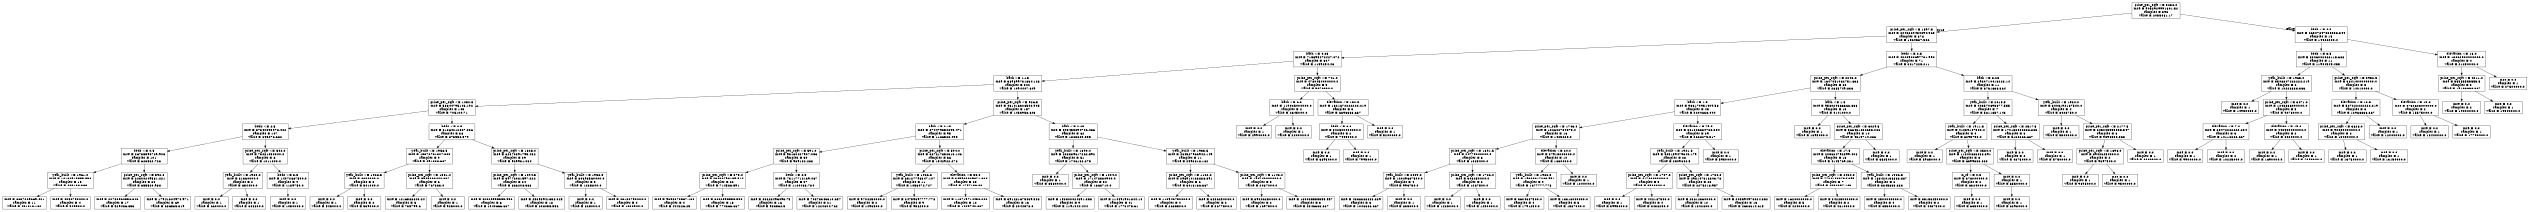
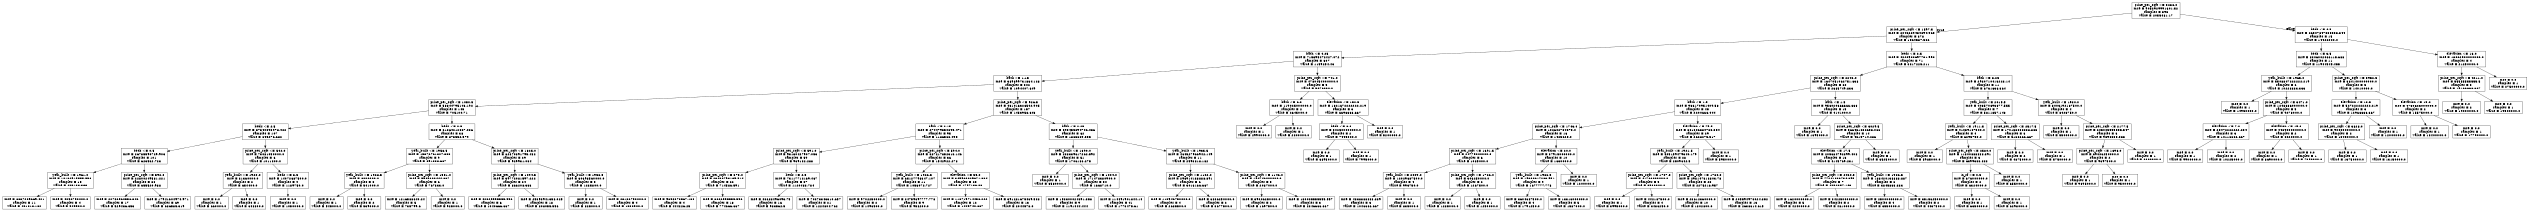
(2267, 156) -> (2267, 156)
(2012, 190) -> (1992, 192)
